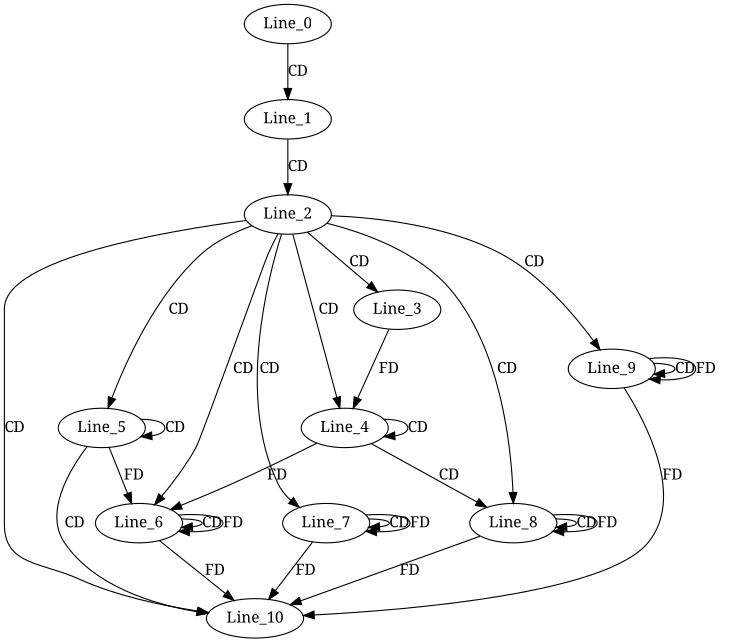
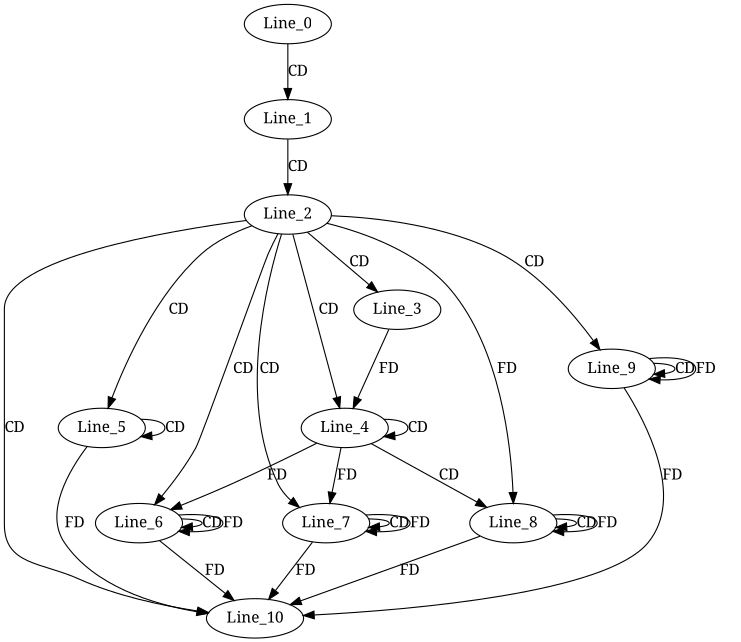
(507, 369) -> (507, 369)
(118, 470) -> none
none -> (337, 470)
(75, 523) -> (75, 523)
